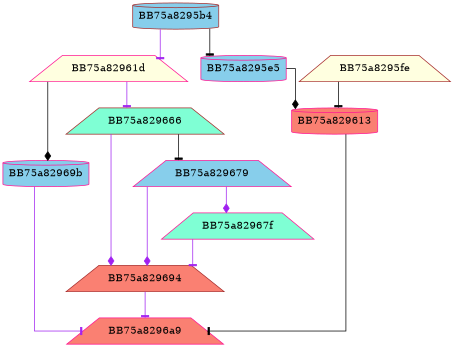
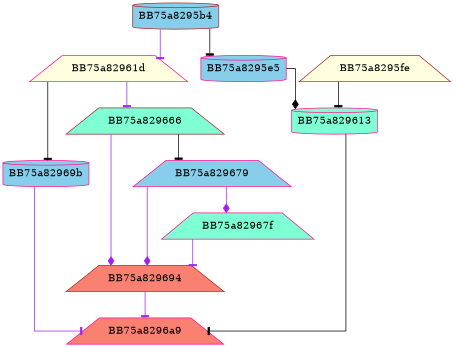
(48, 117) -> (48, 119)
(335, 121) -> (335, 121)
